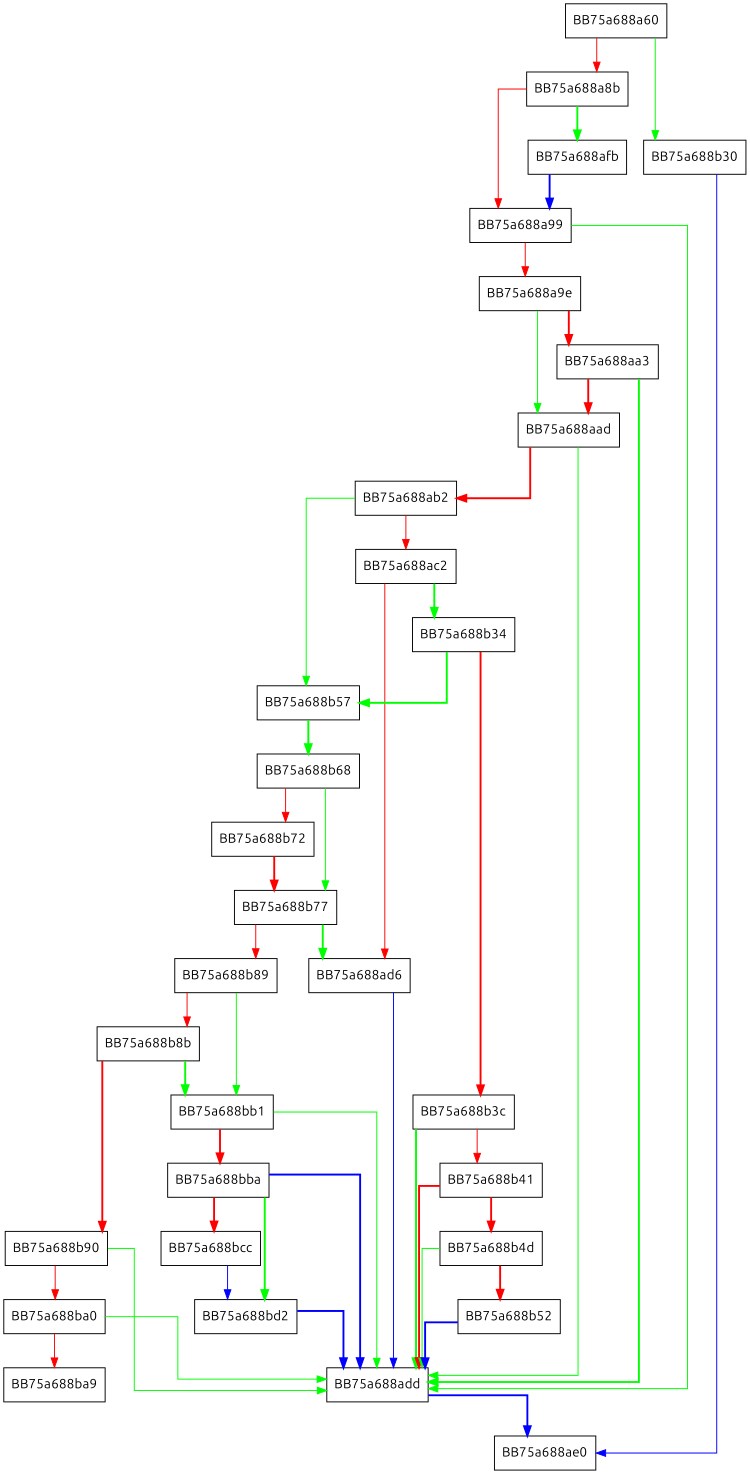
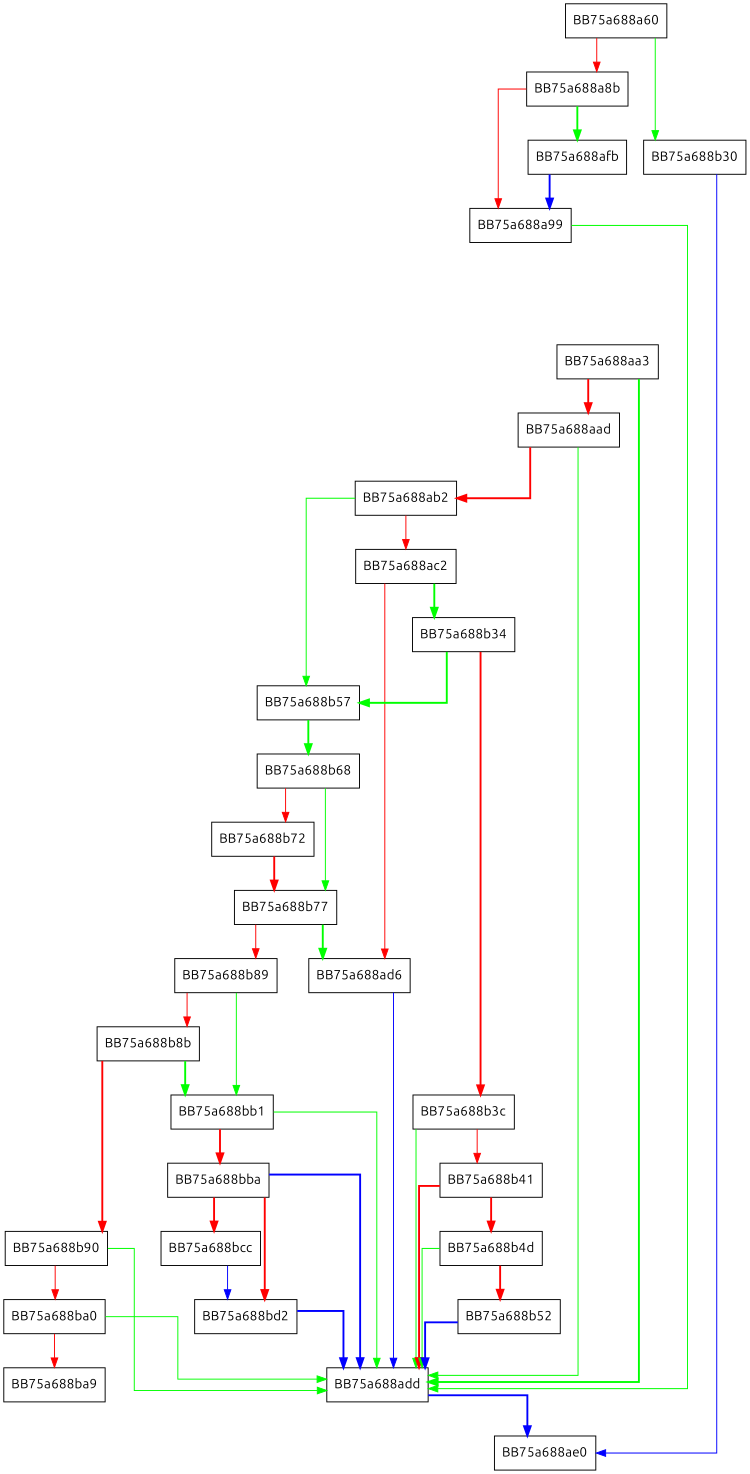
(530, 294) -> none
(265, 1244) -> (265, 1244)
(416, 1244) -> (416, 1244)
